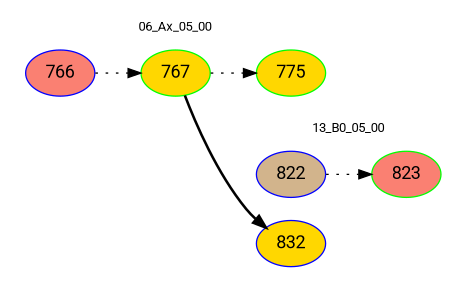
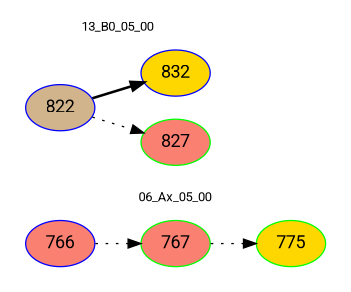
(176, 73) -> (176, 244)
(215, 161) -> (112, 92)
(406, 174) -> (176, 142)
